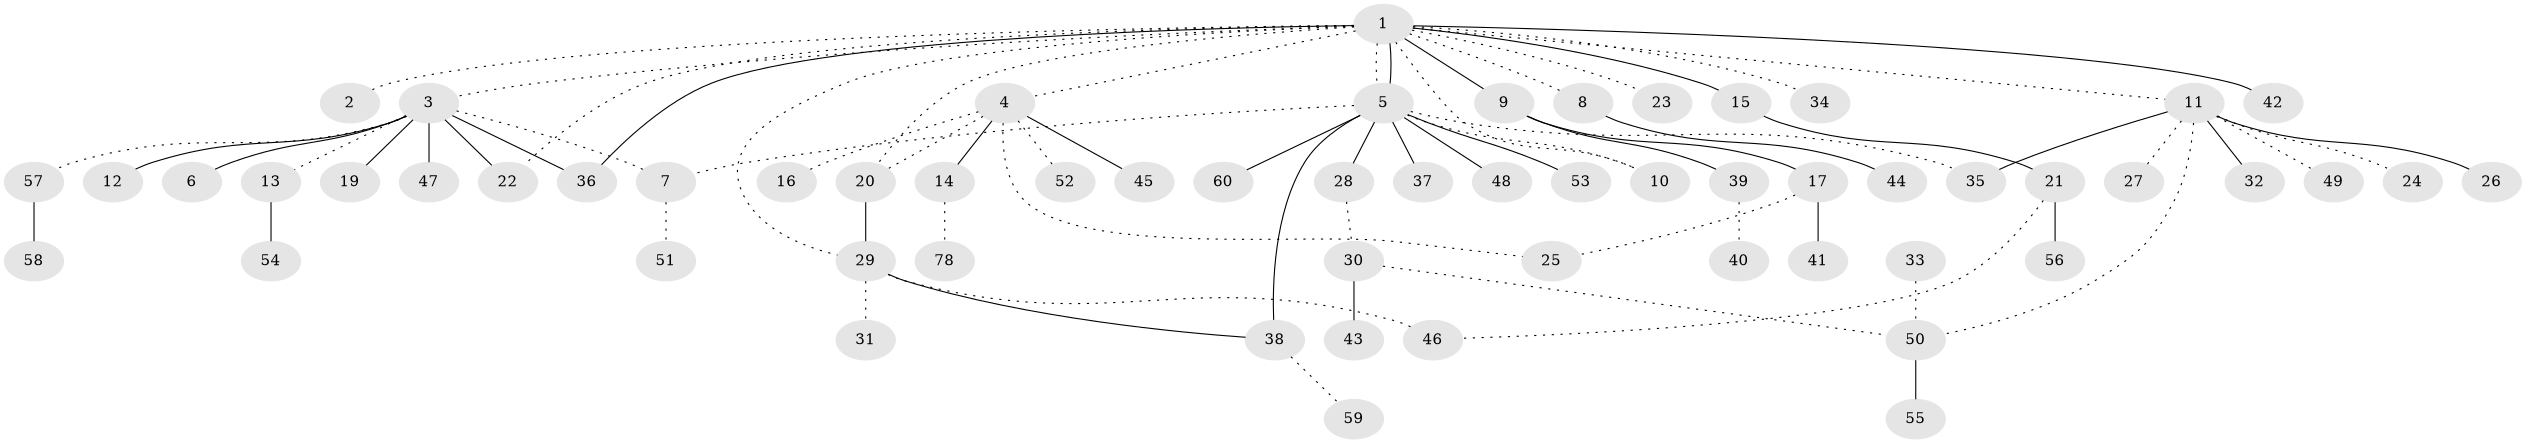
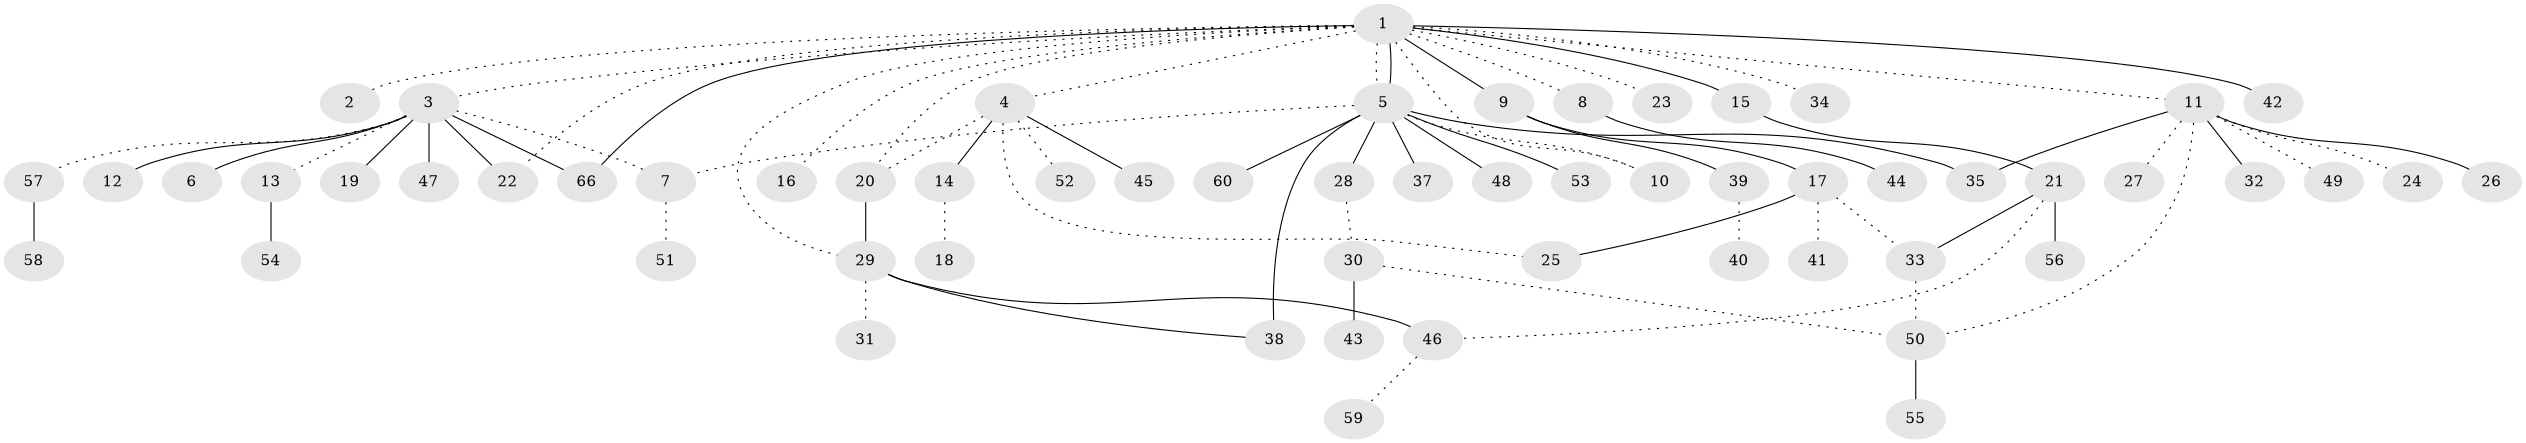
(914, 131) -> (1034, 56)
(1724, 134) -> (1724, 134)
(587, 182) -> (587, 182)
(1818, 222) -> (1818, 222)
none -> (1867, 222)
none -> (1986, 222)
(1689, 229) -> (1689, 229)
(945, 261) -> (945, 261)
(1149, 301) -> (1149, 301)
(1314, 380) -> (1394, 380)
